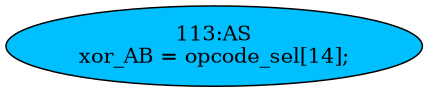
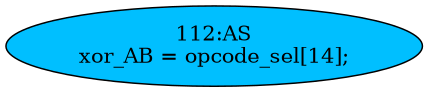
(214, 46) -> (214, 46)
